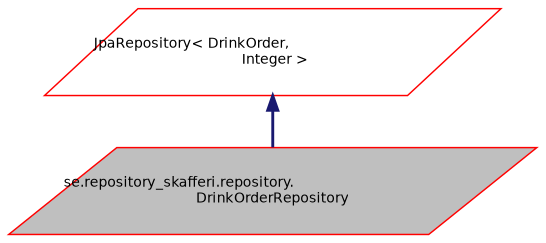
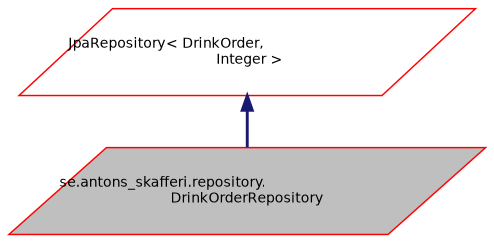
(273, 191) -> (247, 191)
